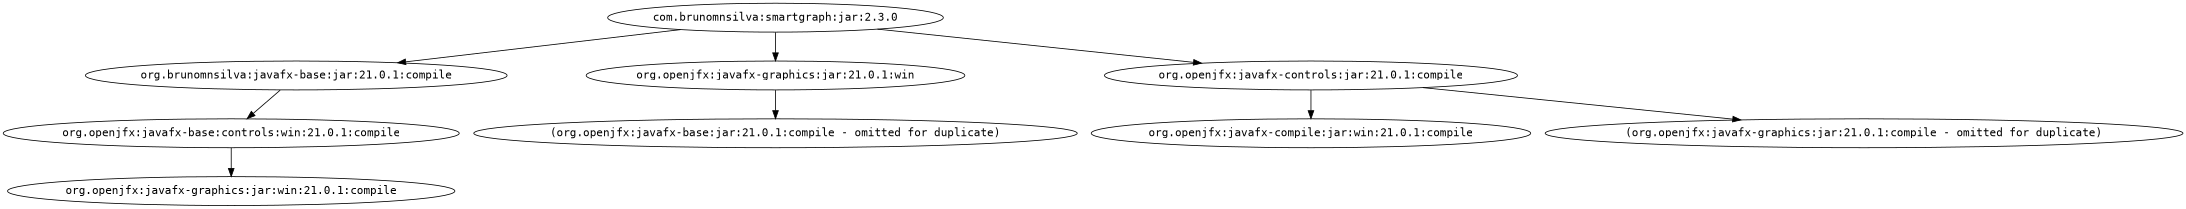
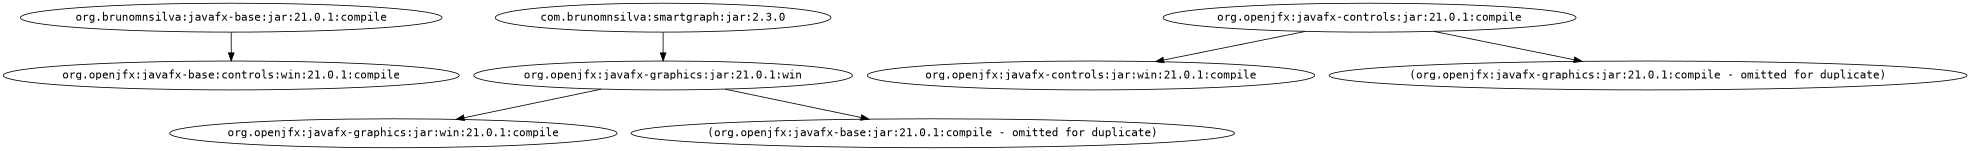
(543, 46) -> none
(1035, 46) -> none
(1311, 133) -> (1091, 75)
(231, 158) -> (533, 103)
